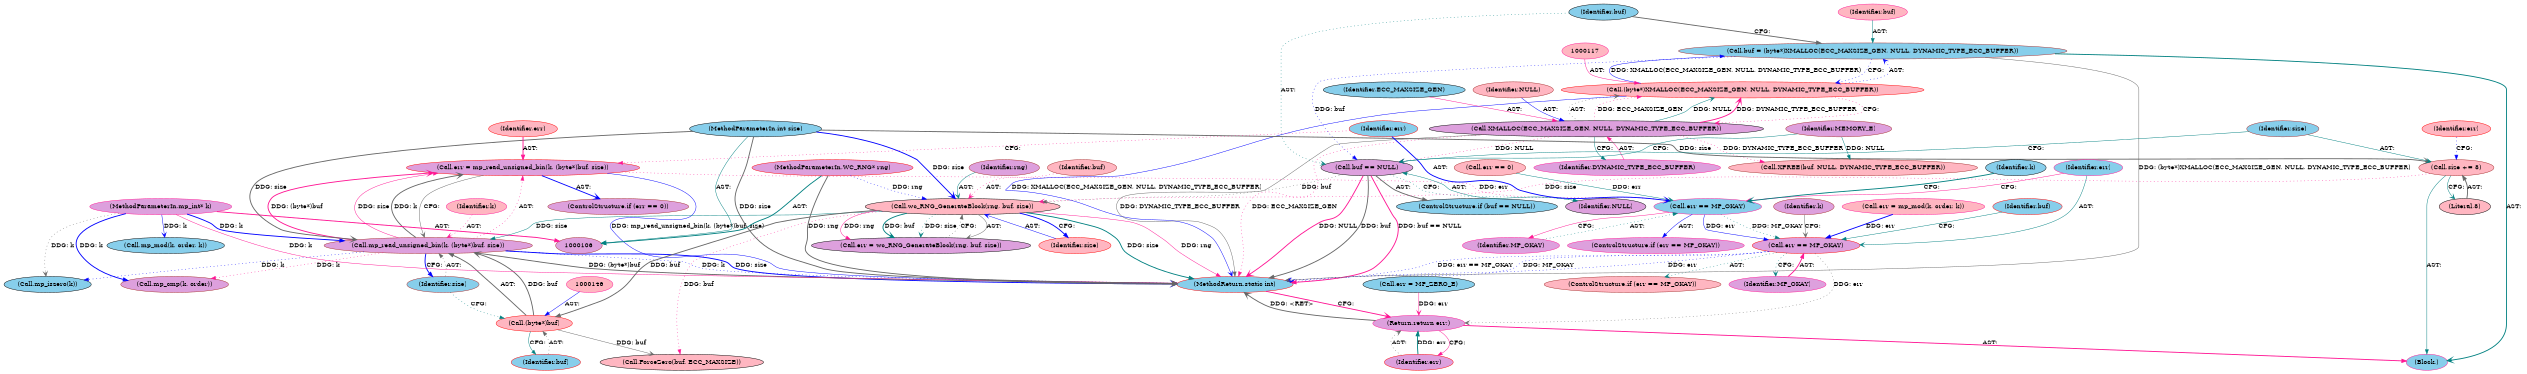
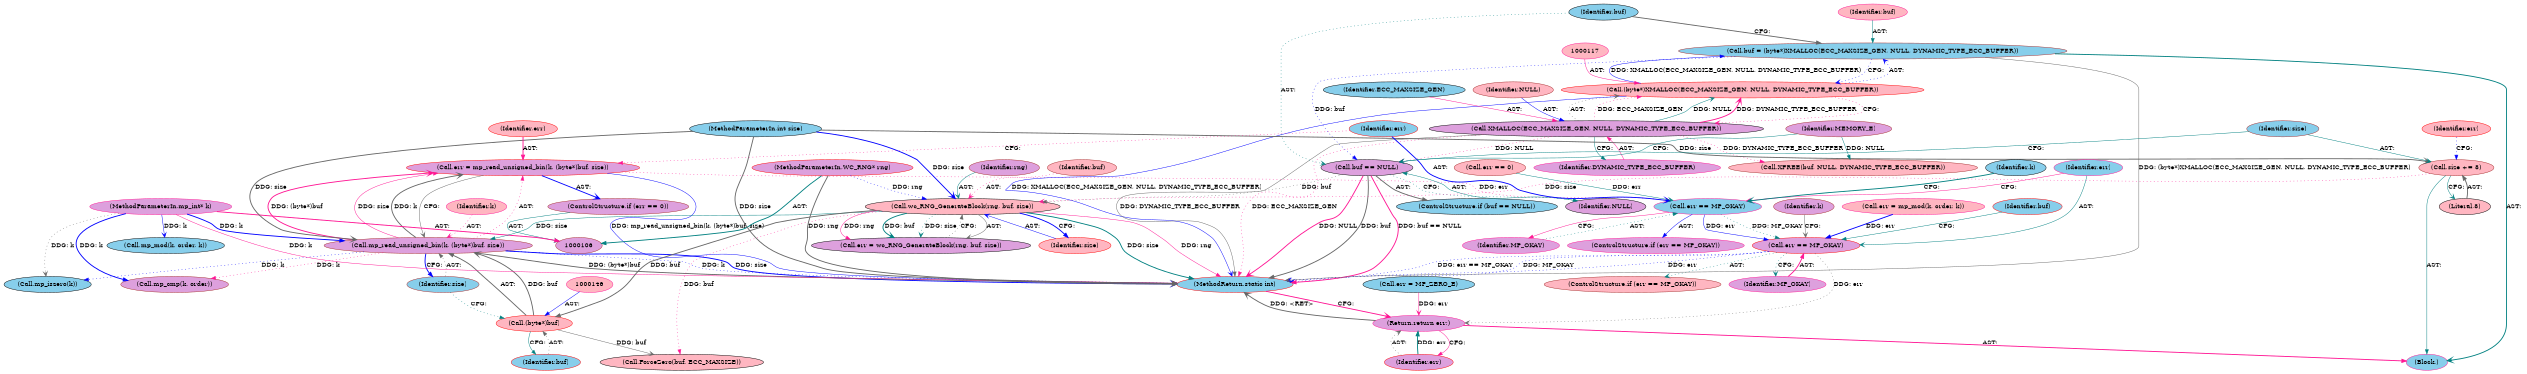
(732, 228) -> (512, 221)
